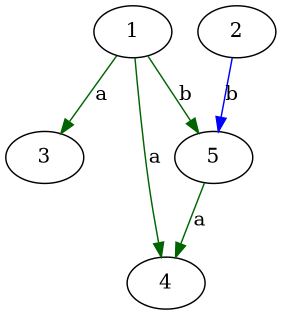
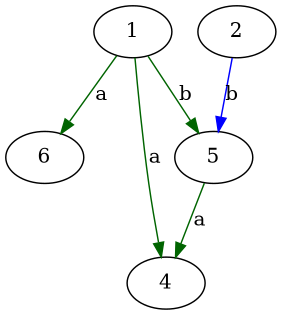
(45, 157) -> (45, 157)
